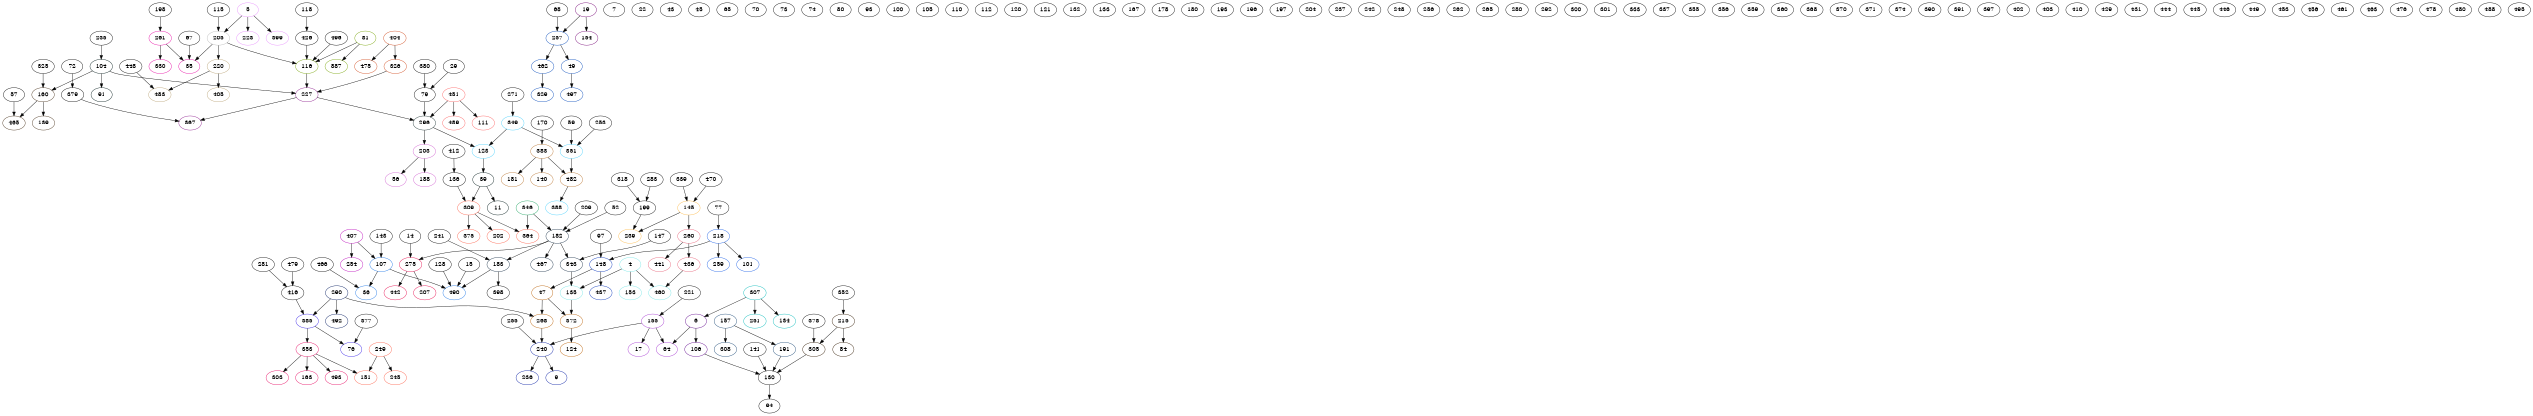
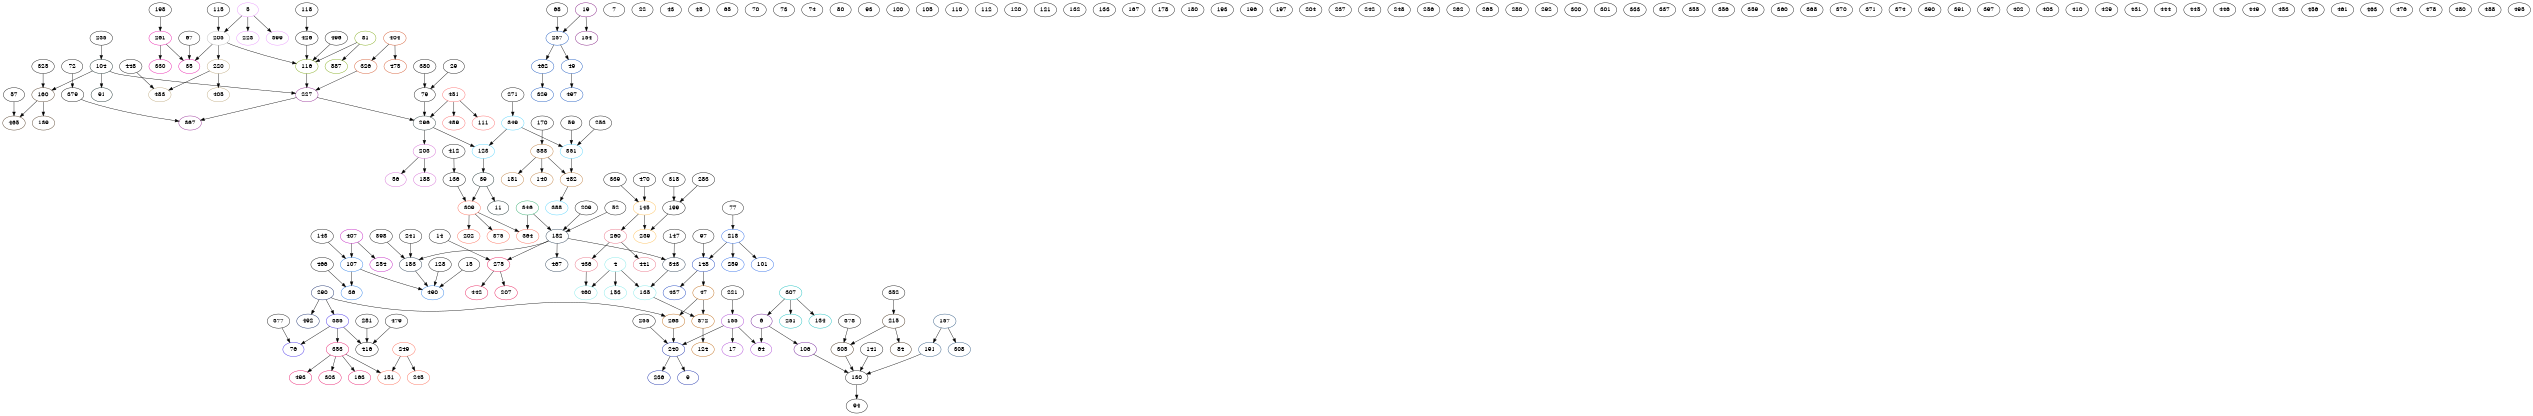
(498, 277) -> (394, 249)
(299, 305) -> (351, 334)
